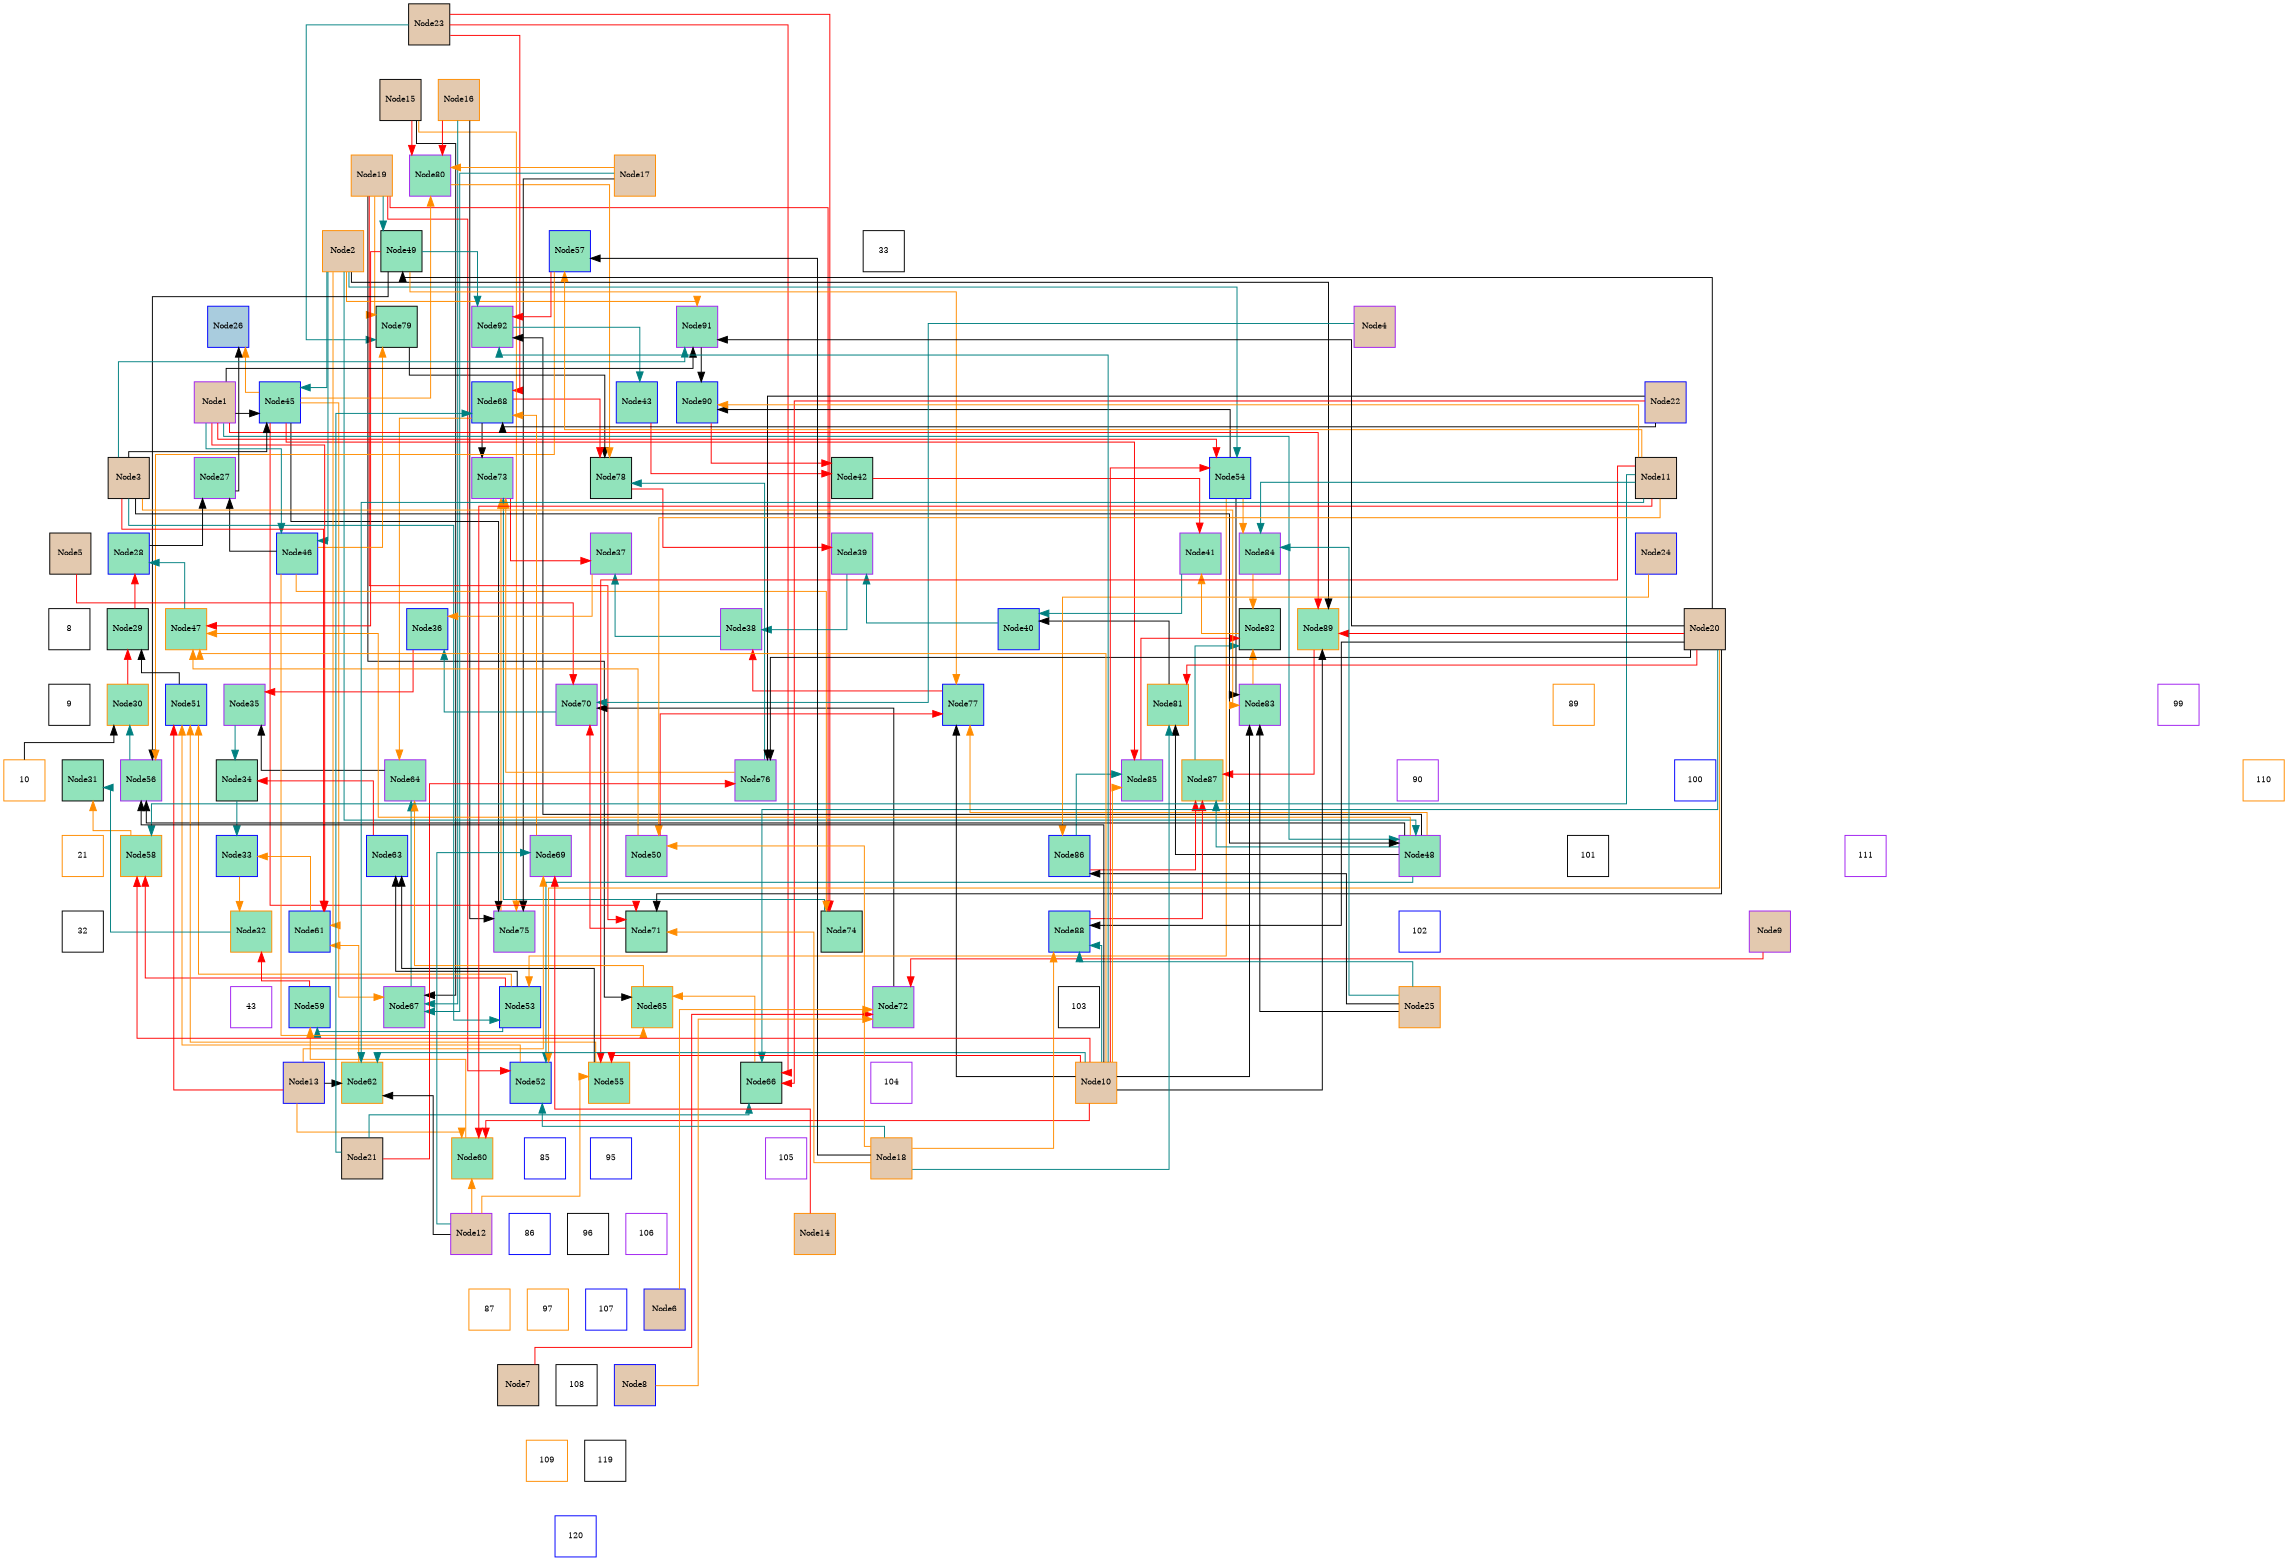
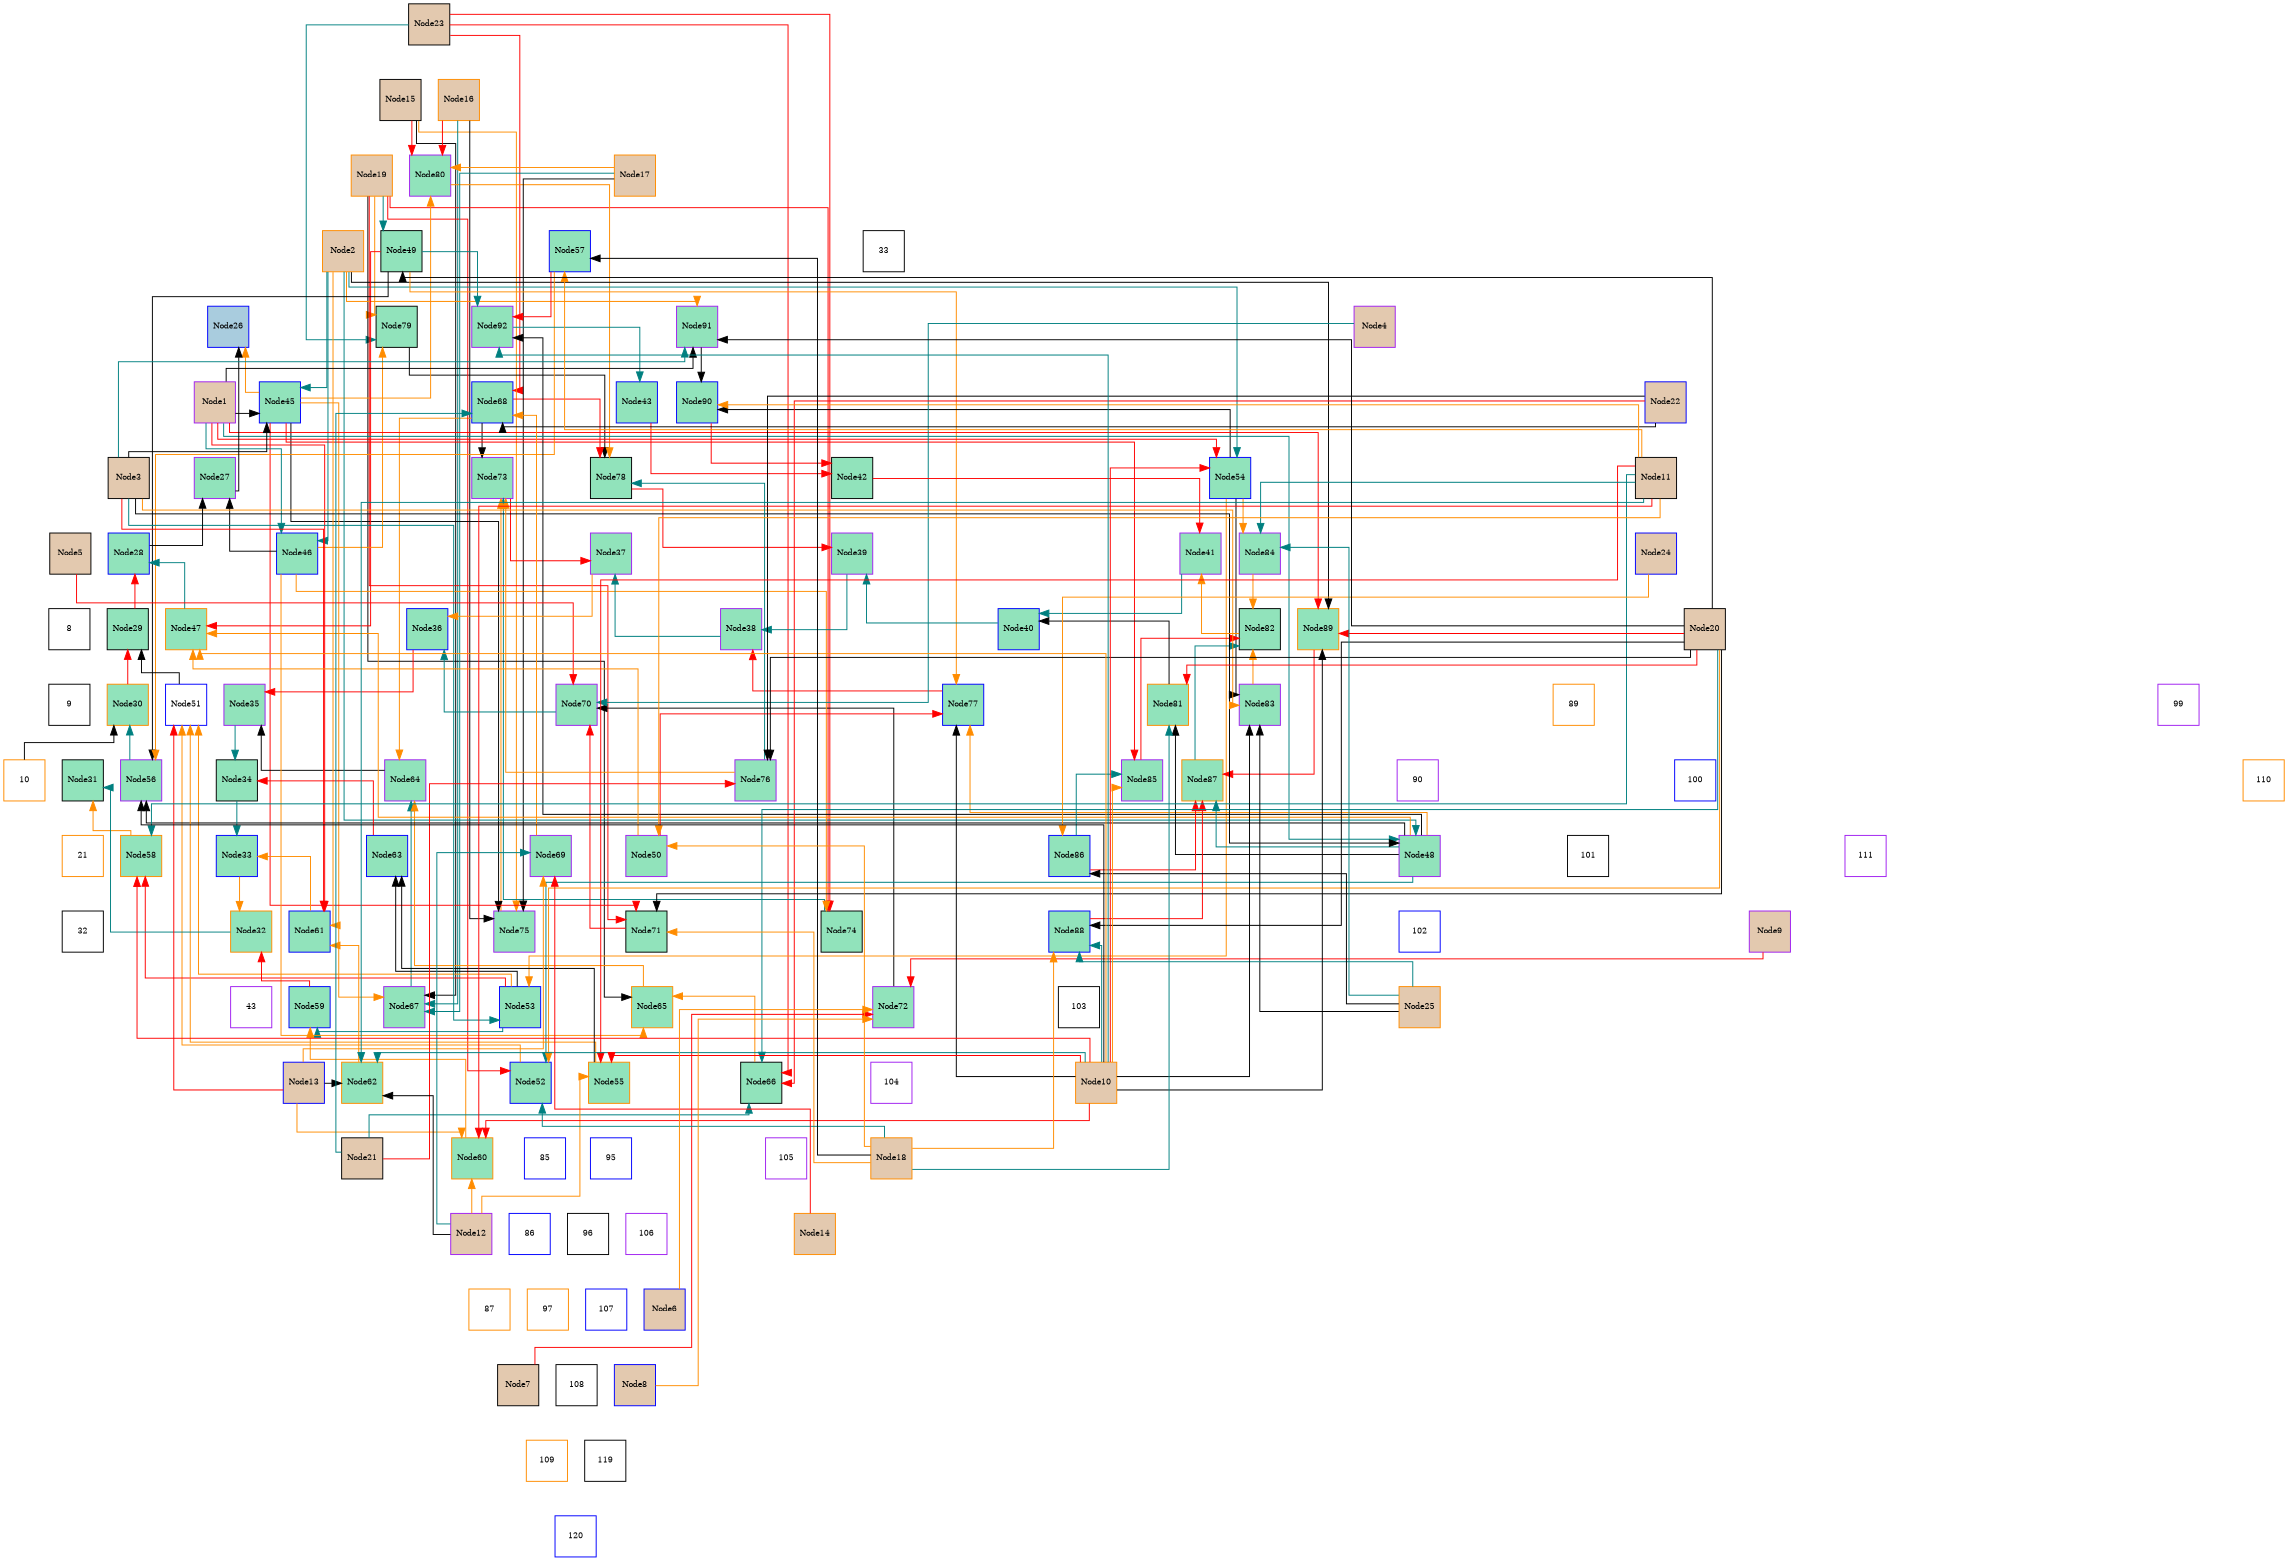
(186, 705) -> (186, 705)
